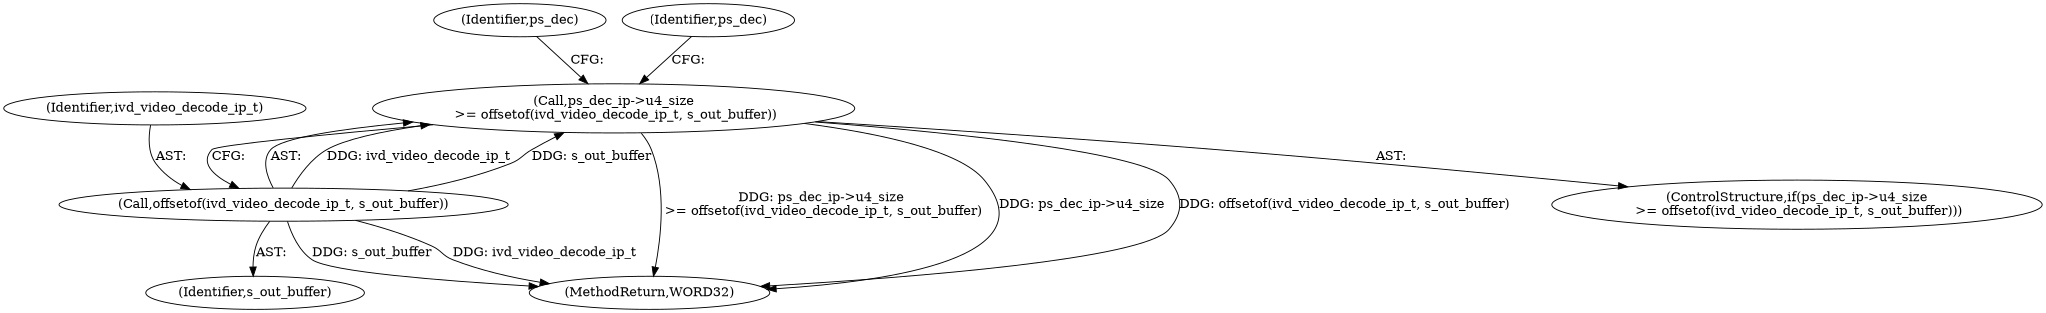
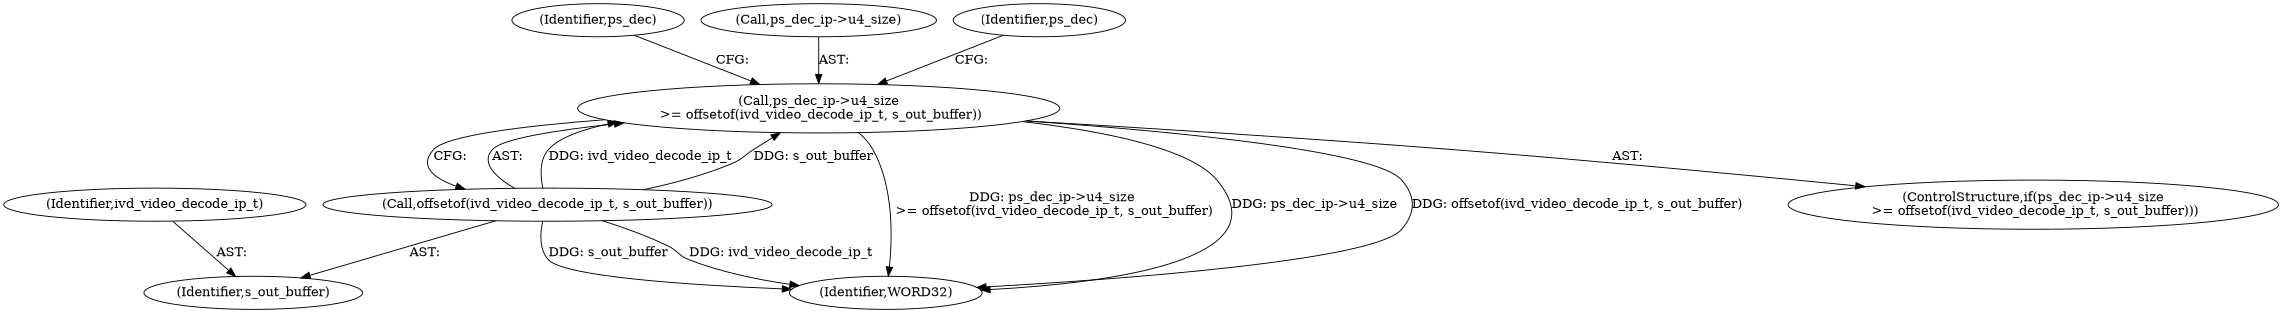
none -> (819, 20)
(154, 161) -> (201, 246)
(650, 293) -> (886, 293)
